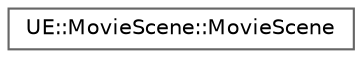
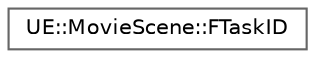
(181, 29) -> (158, 29)
